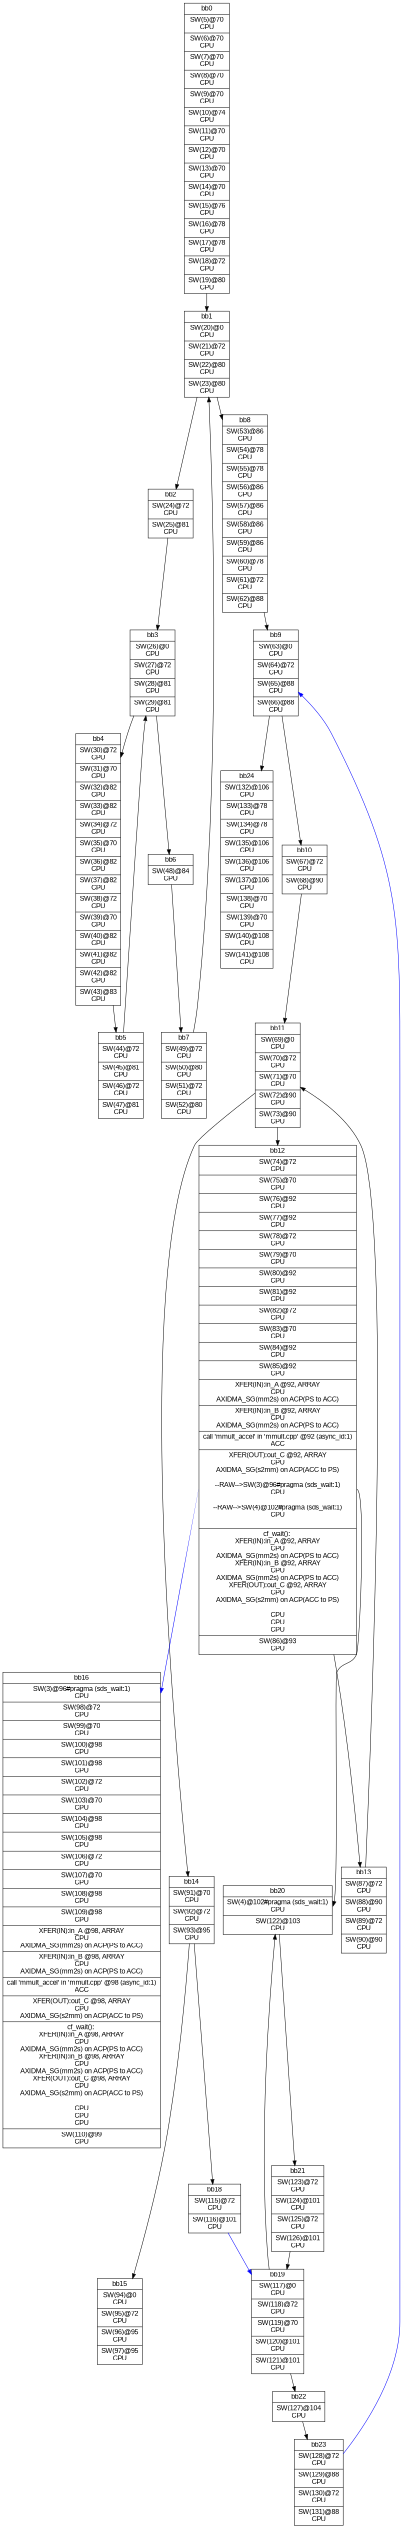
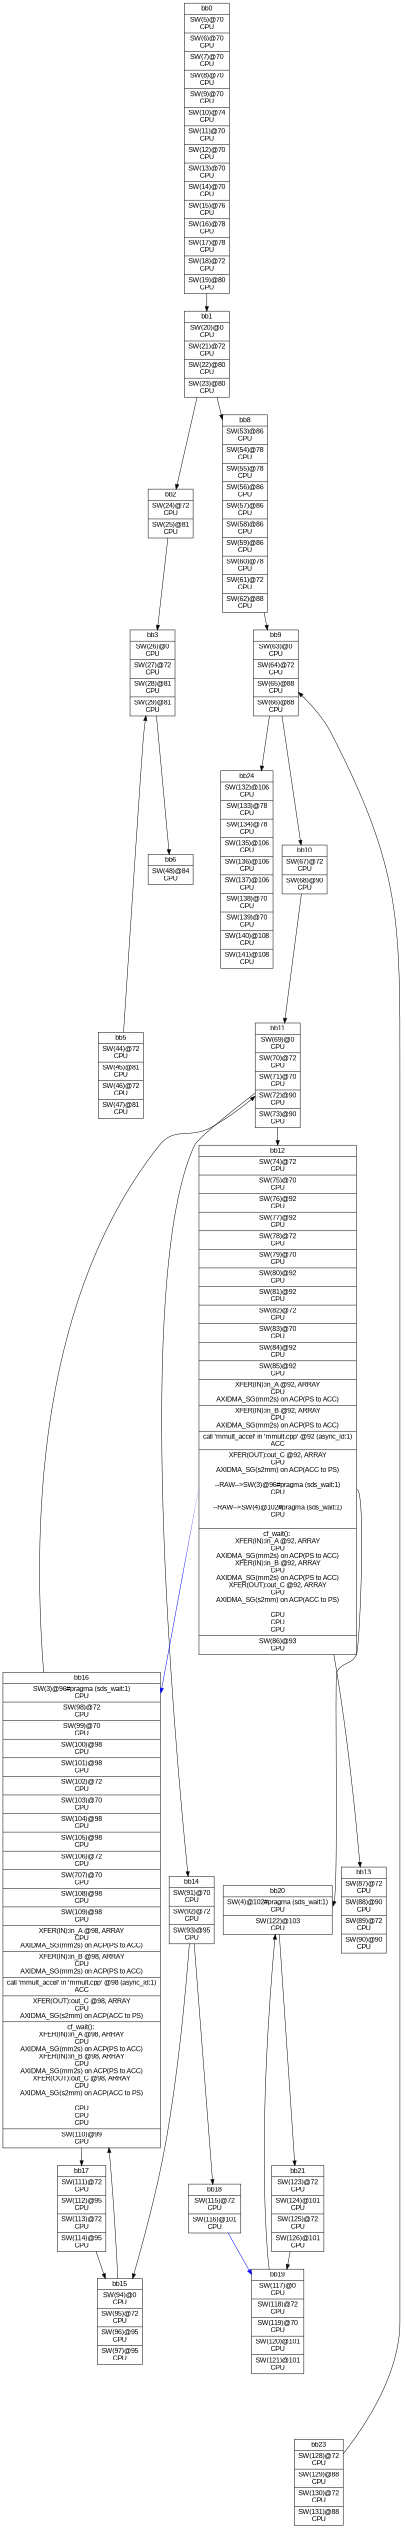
(98, 869) -> none
(184, 1075) -> none
(377, 1466) -> (65, 1346)
(400, 1571) -> (400, 1571)
(82, 1875) -> (82, 1875)
none -> (82, 2209)
none -> (114, 2216)
(299, 2407) -> none
